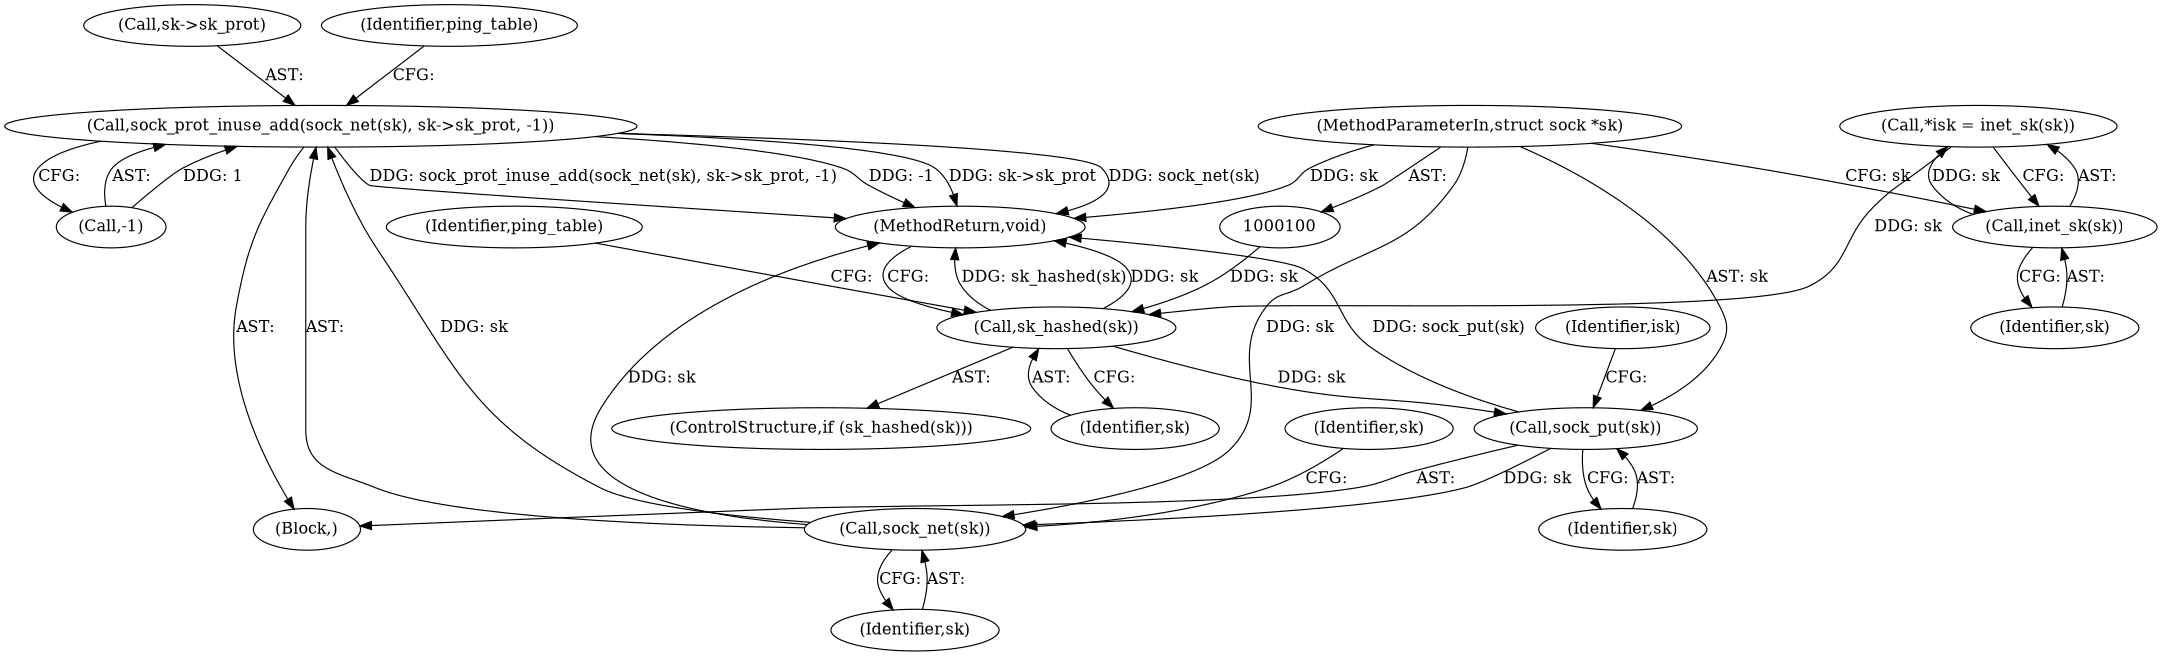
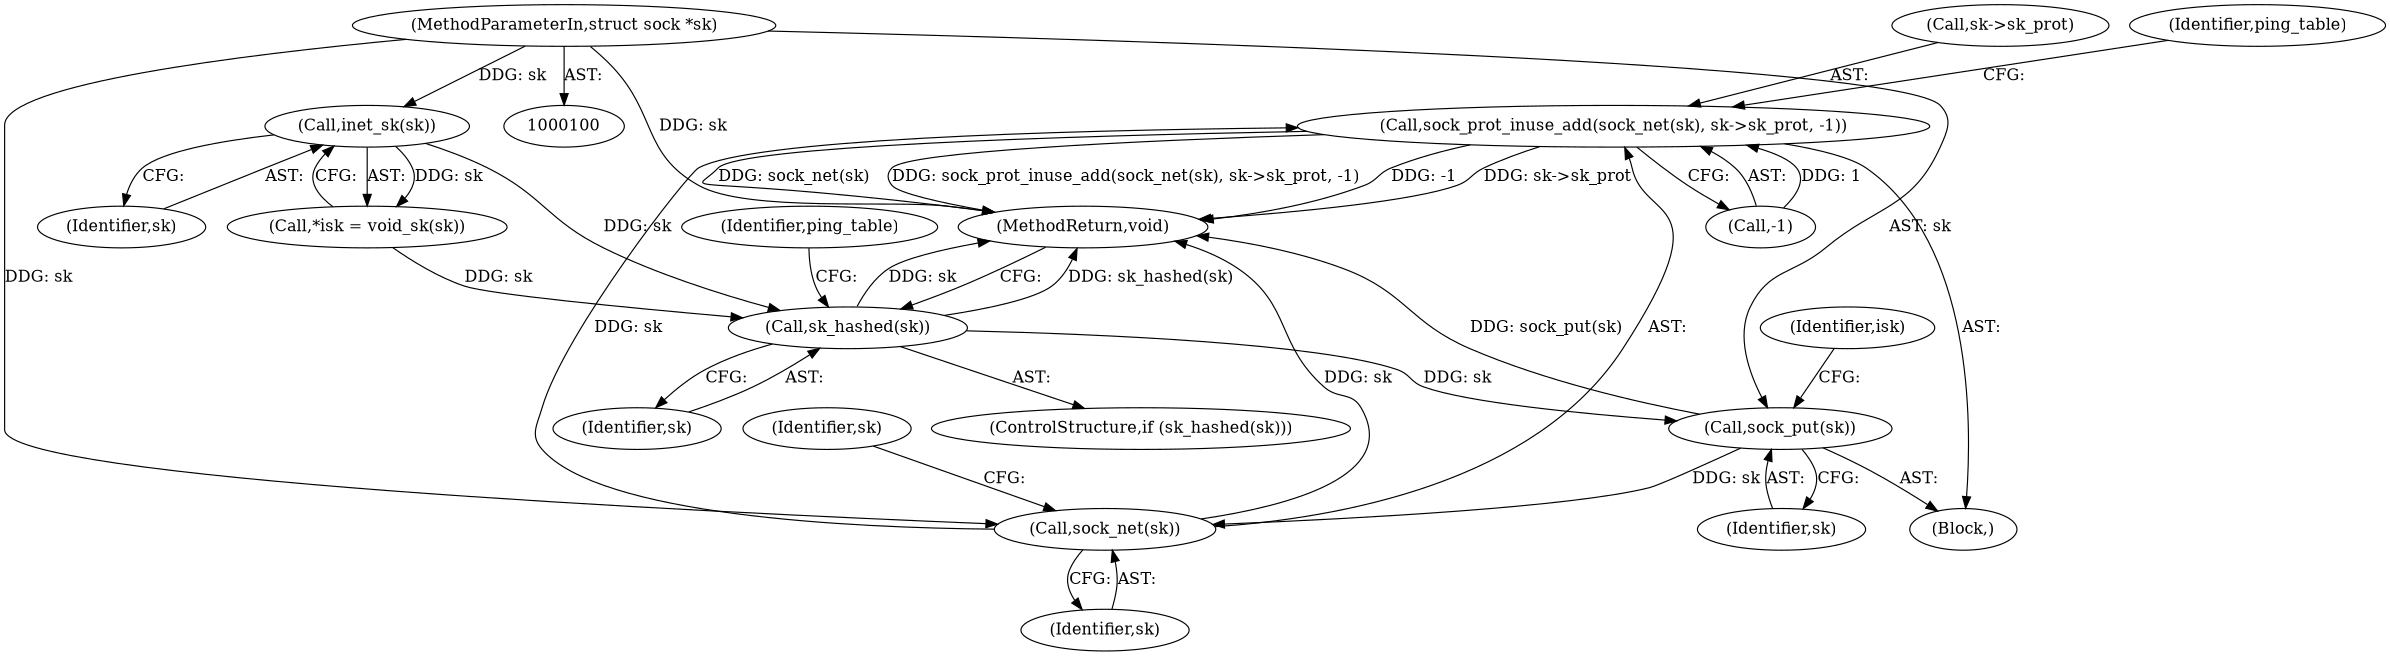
(1978, 126) -> (367, 227)
(1878, 177) -> (513, 76)
(1206, 285) -> (589, 240)
